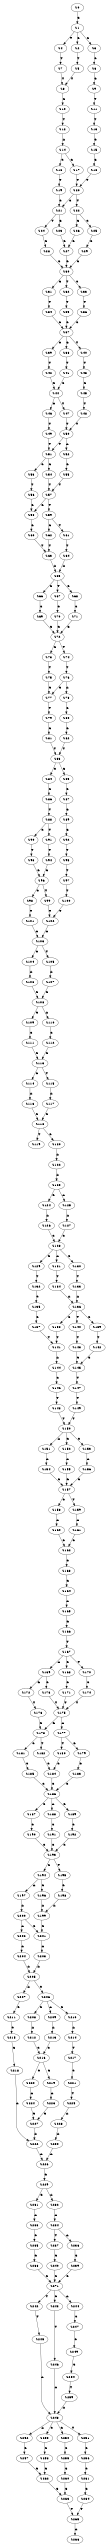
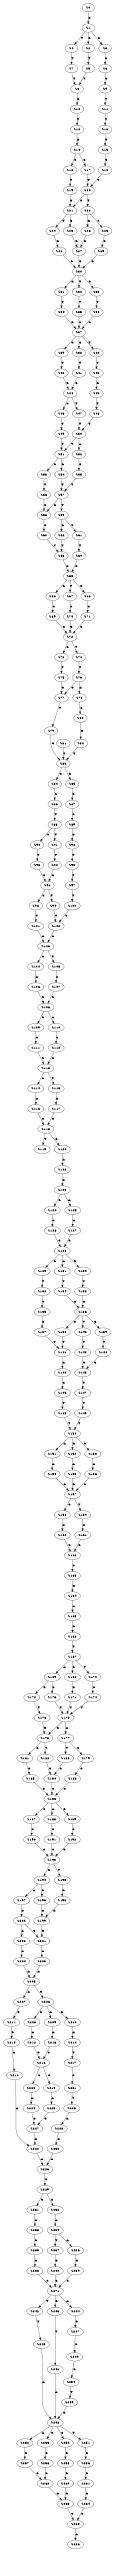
(49, 727) -> (52, 748)
